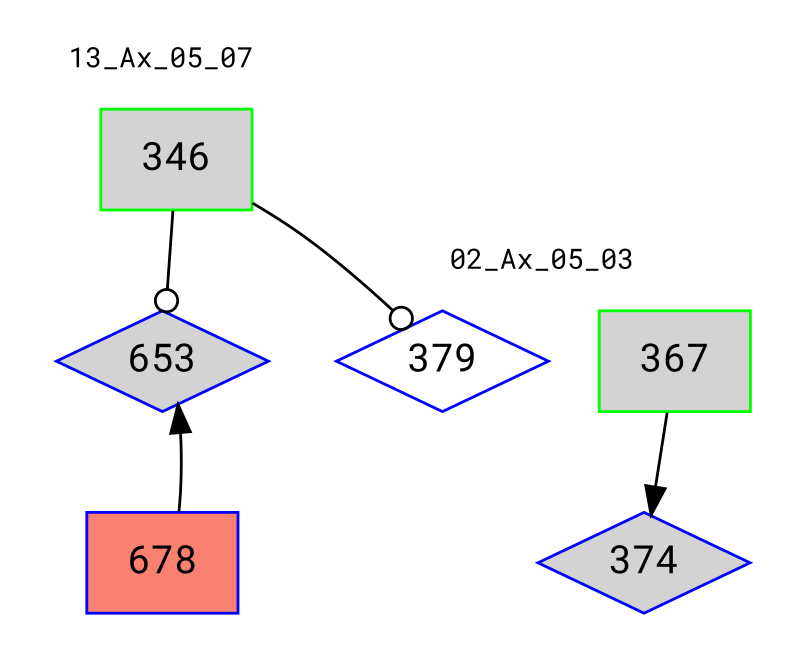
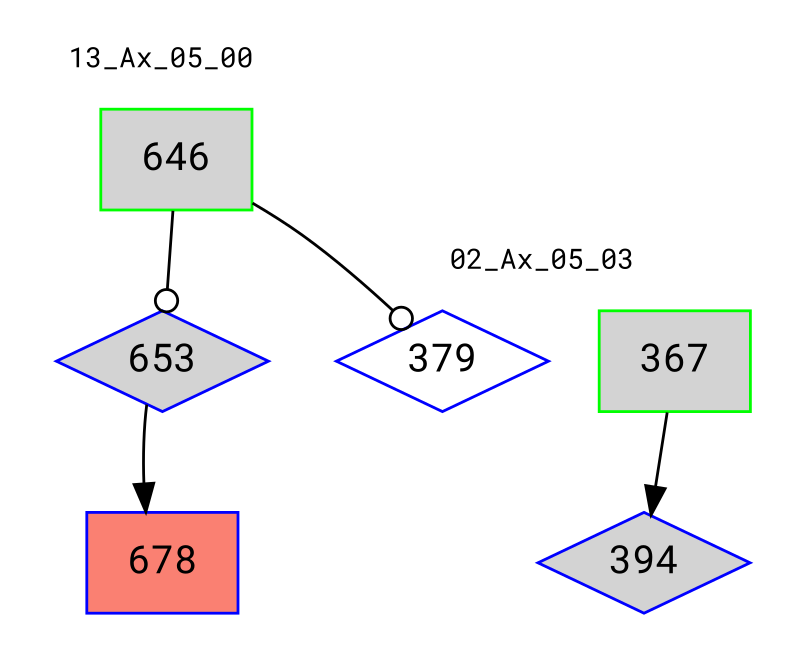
(162, 60) -> (162, 60)
(176, 160) -> (176, 160)
(181, 473) -> (144, 444)
(644, 563) -> (644, 563)
